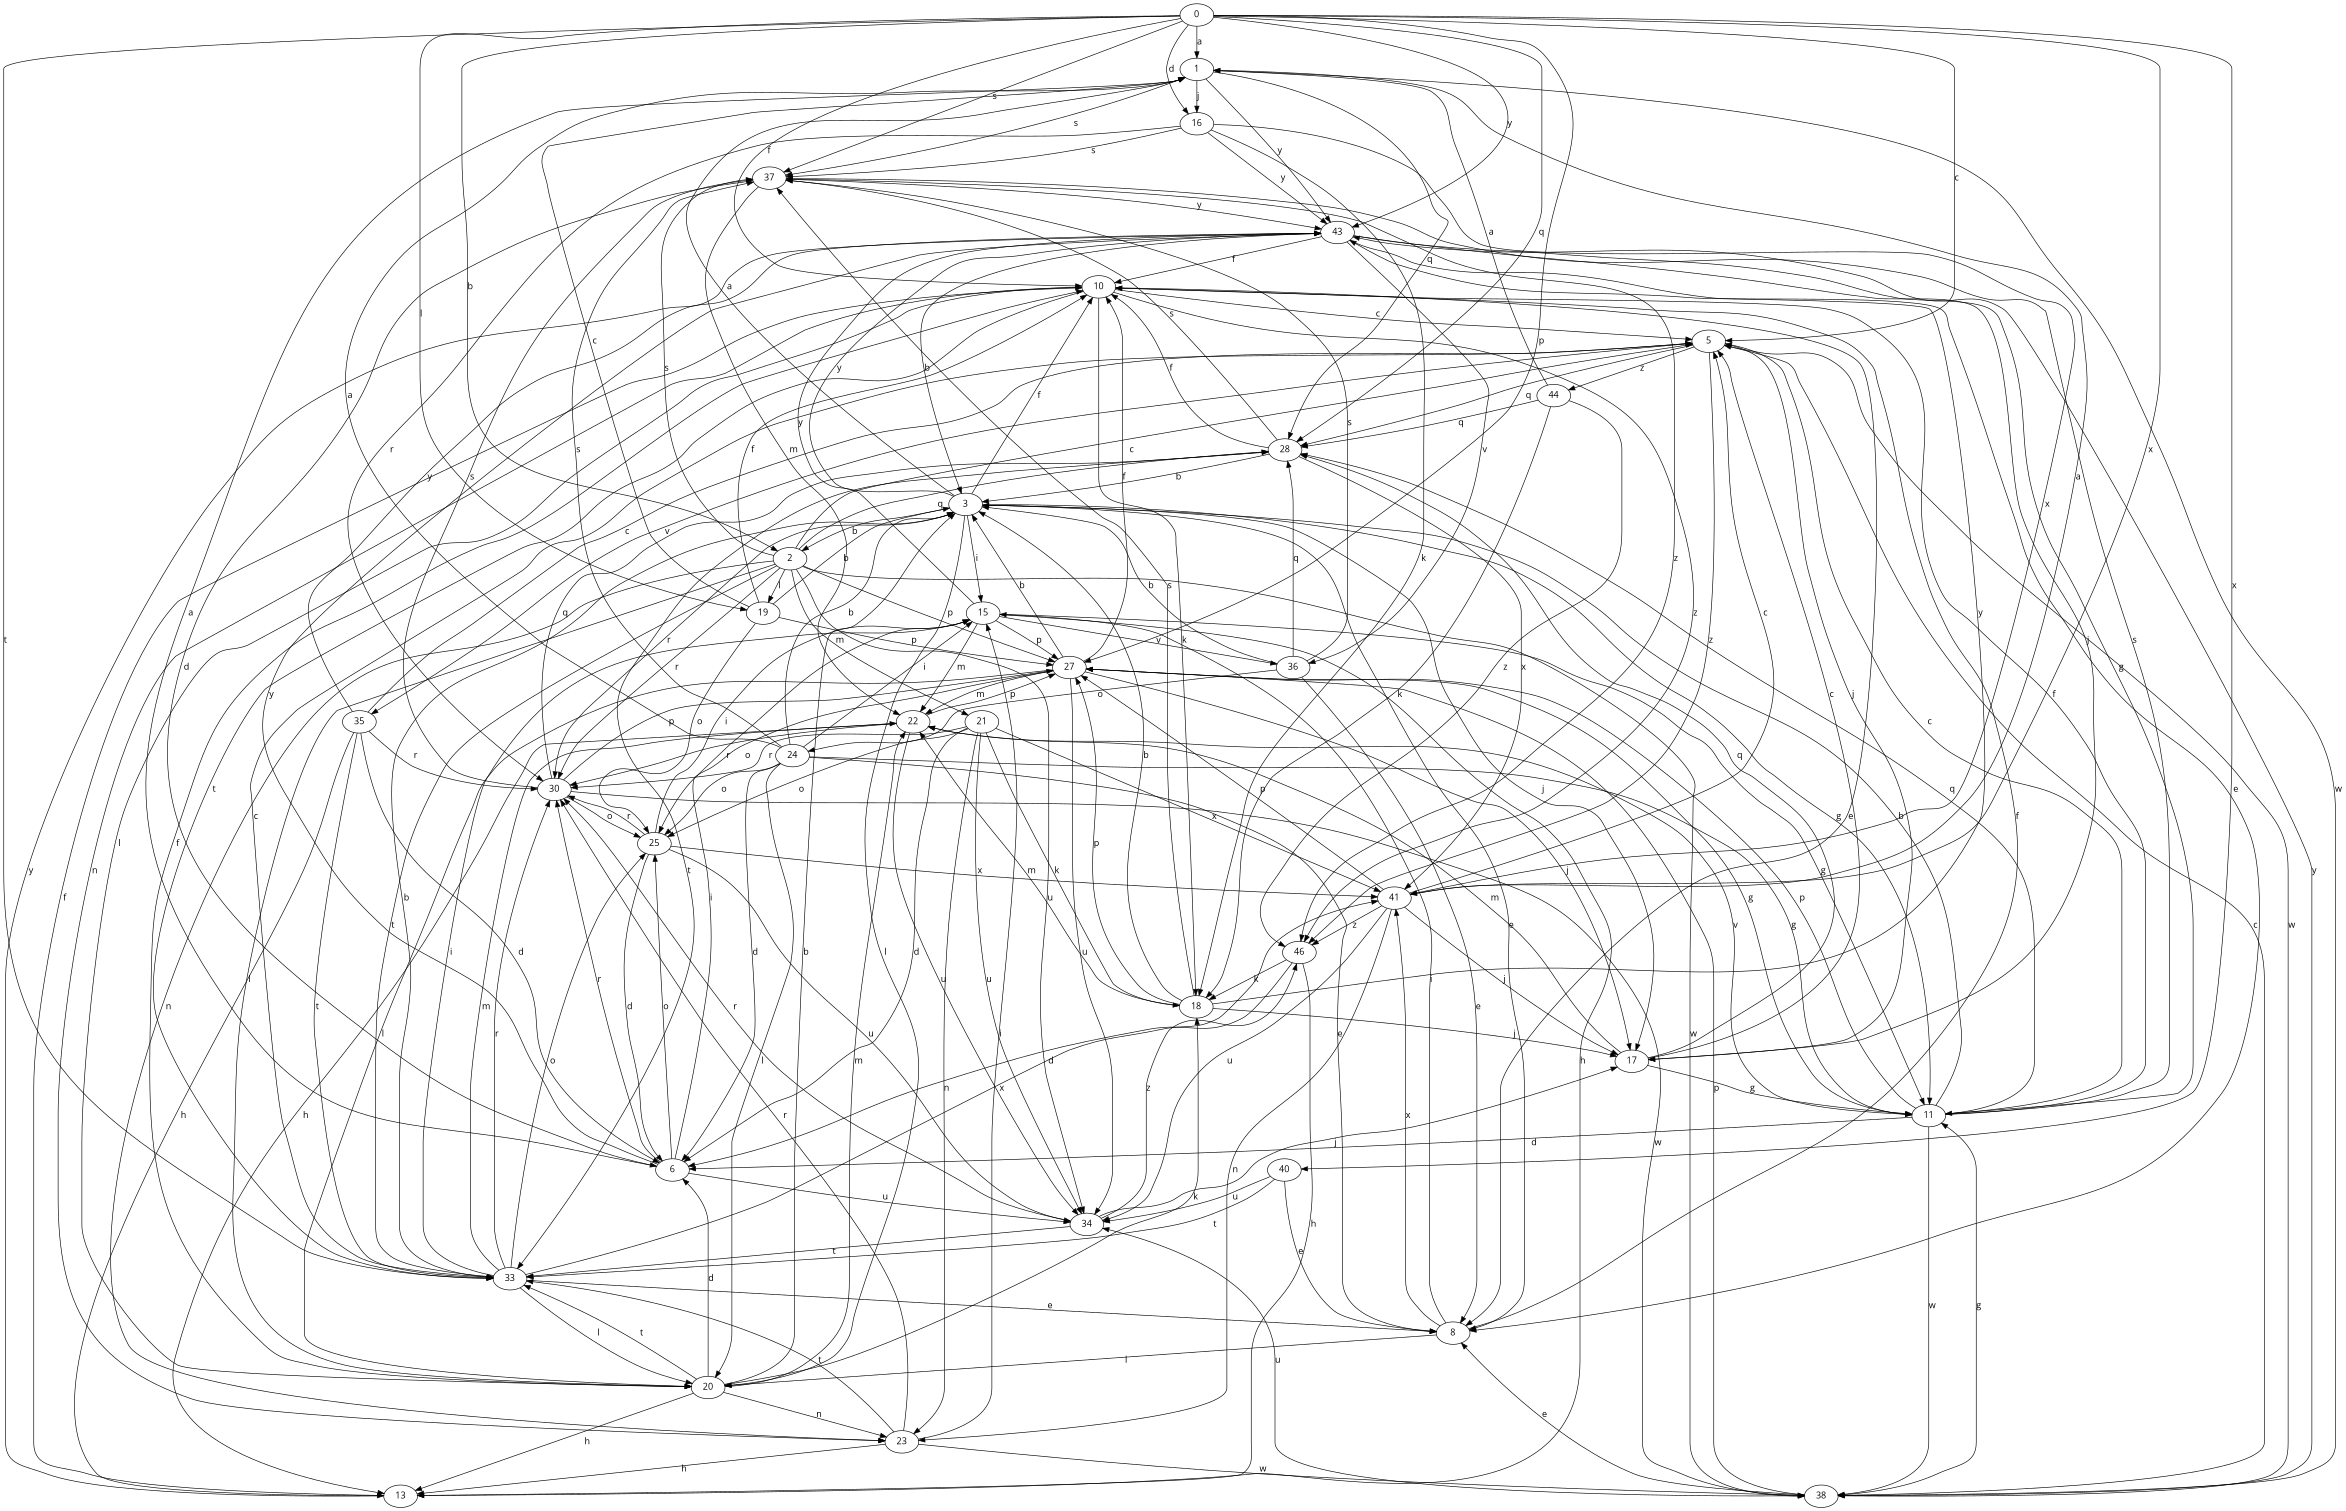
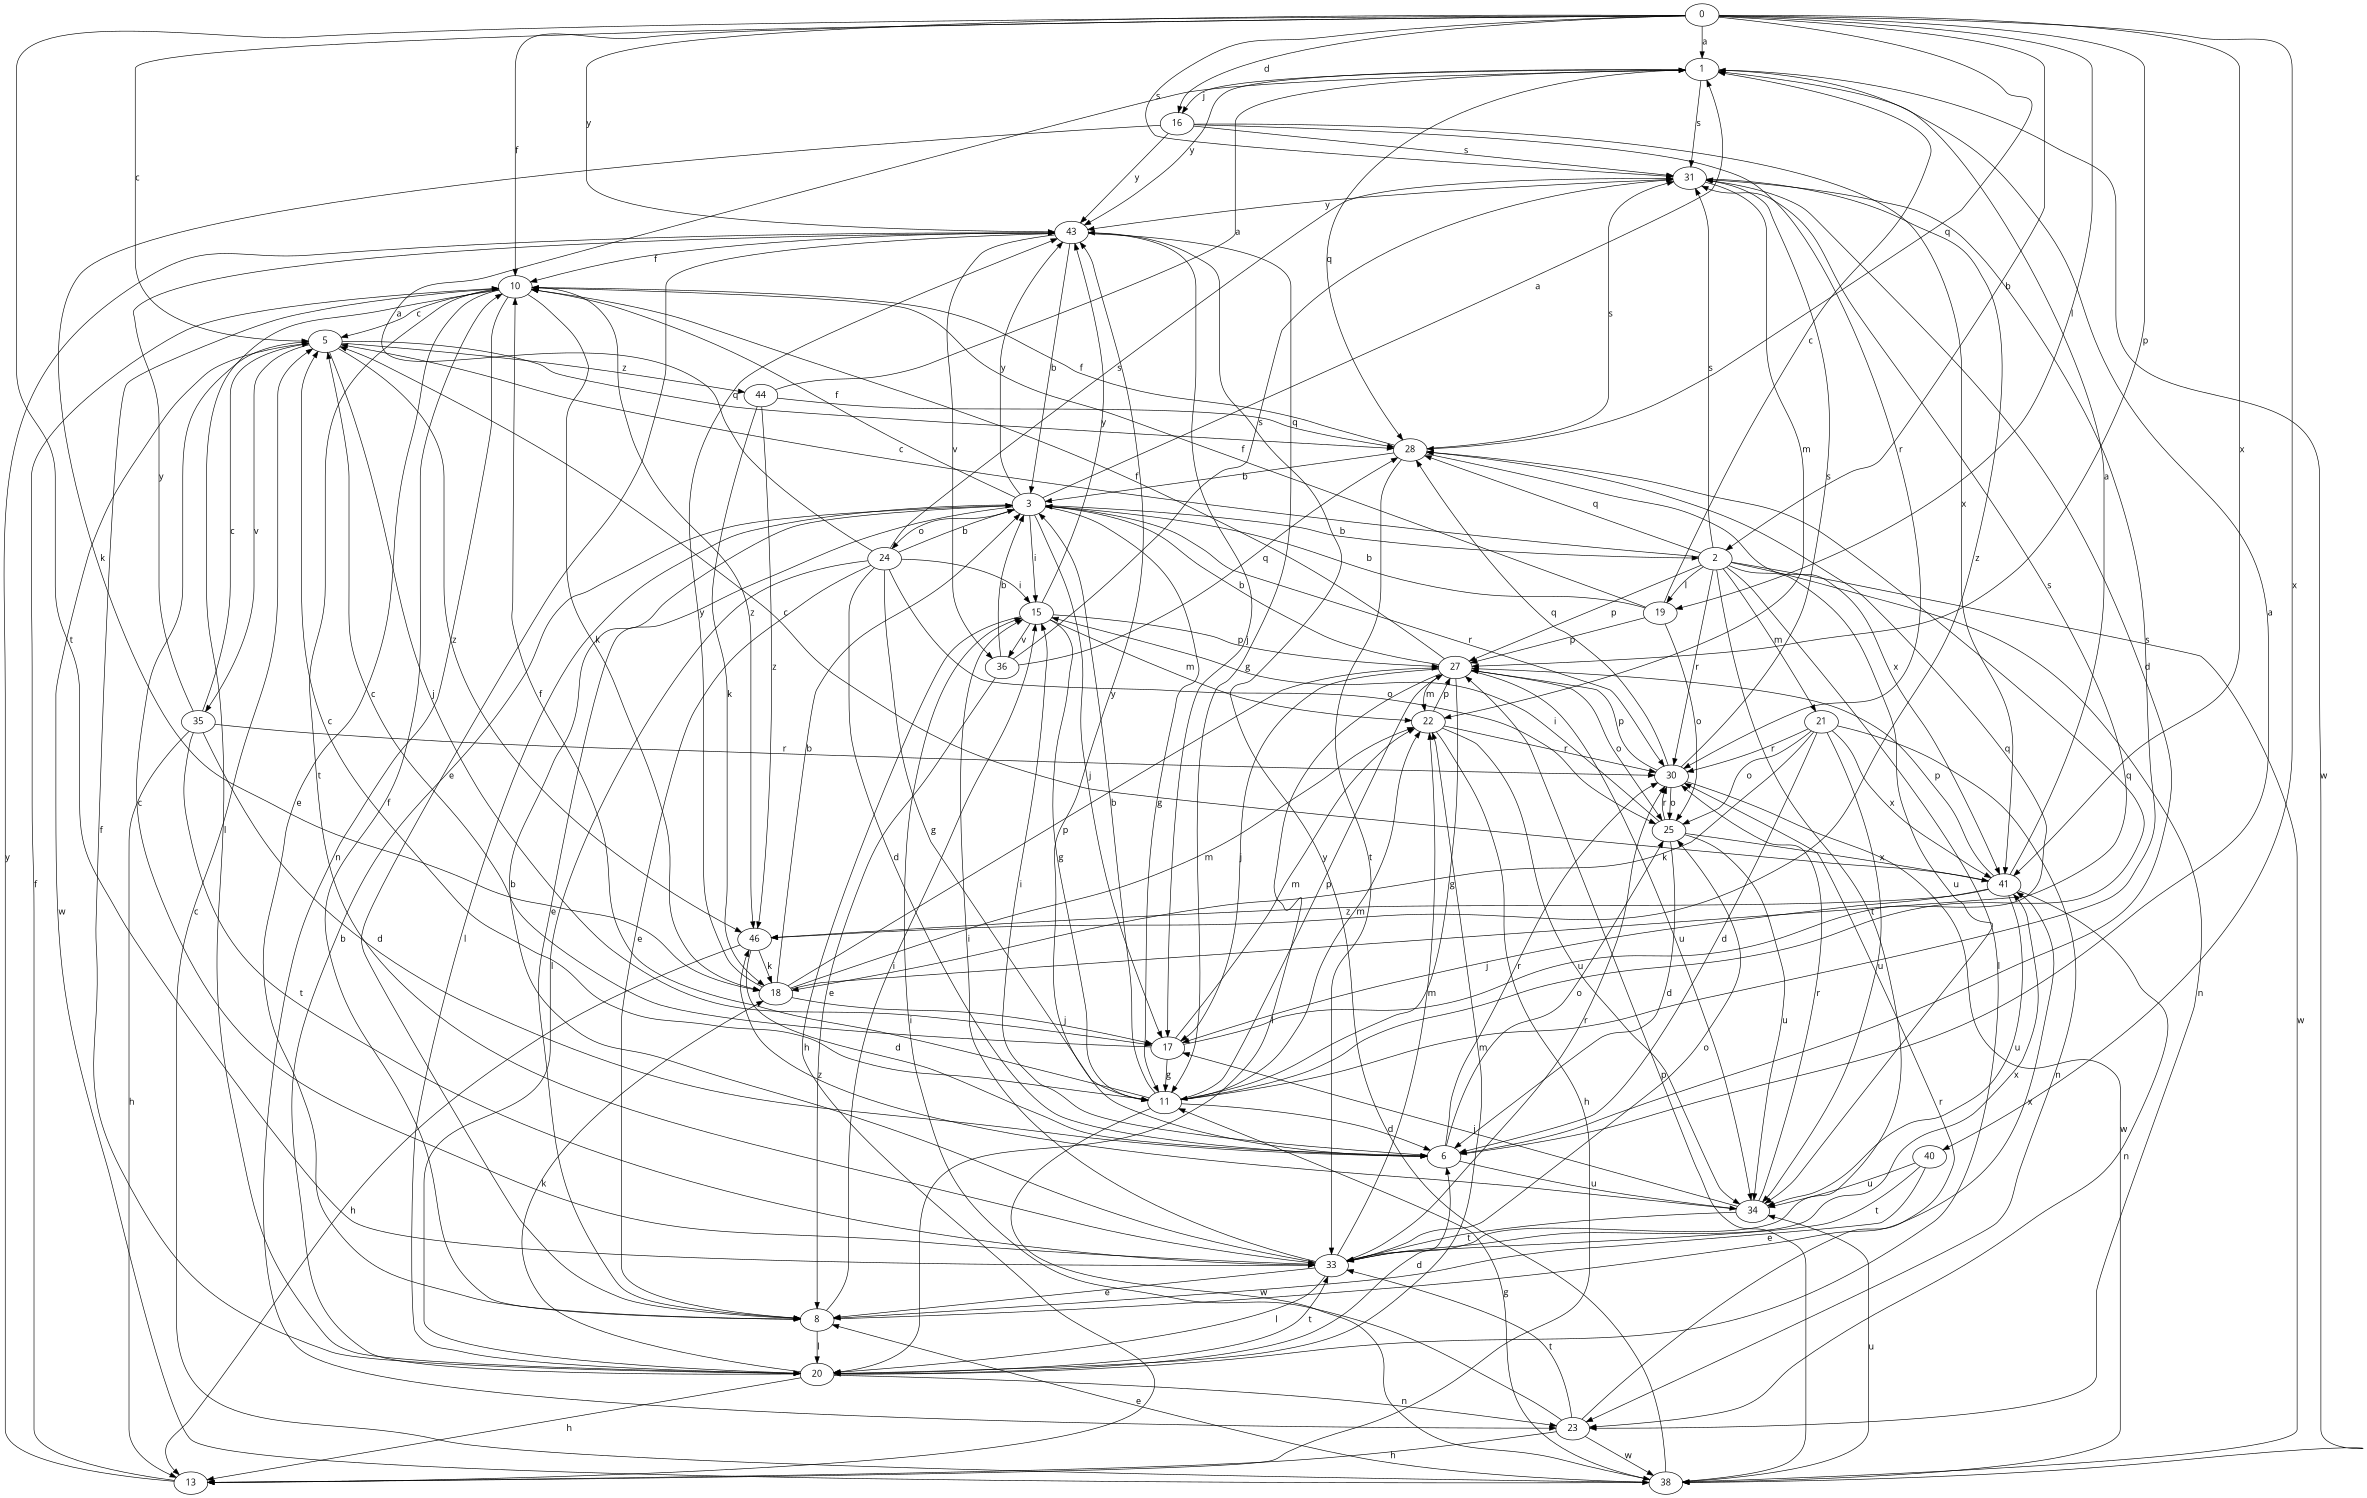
(769, 178) -> (1690, 178)
(1040, 698) -> (962, 519)
(1735, 925) -> (1361, 912)
